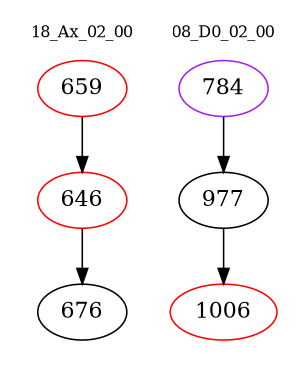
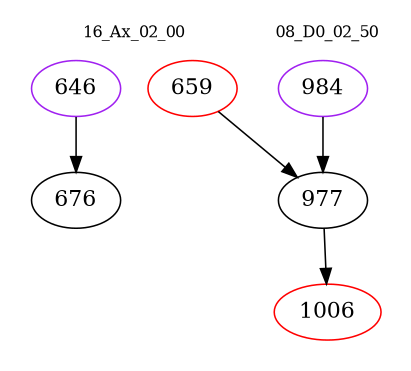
(82, 33) -> (134, 33)
(224, 33) -> (328, 33)
(224, 89) -> (323, 89)
(82, 137) -> (240, 130)
(82, 200) -> (76, 89)
